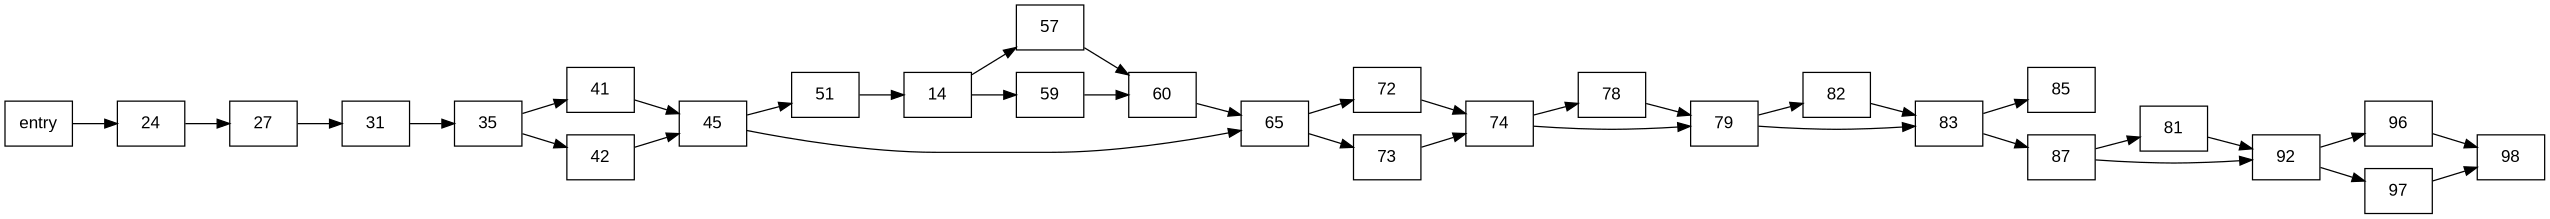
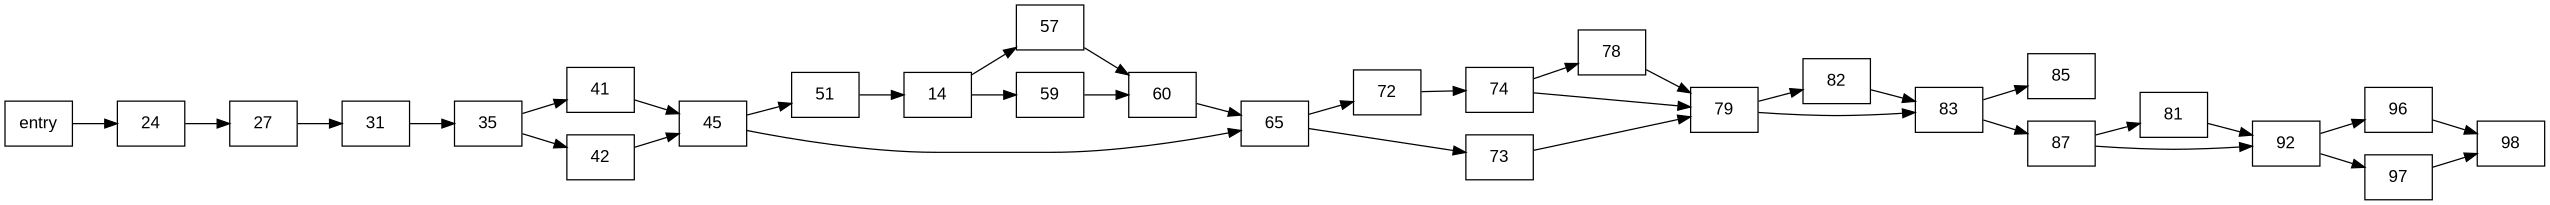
(1437, 142) -> (1606, 135)
